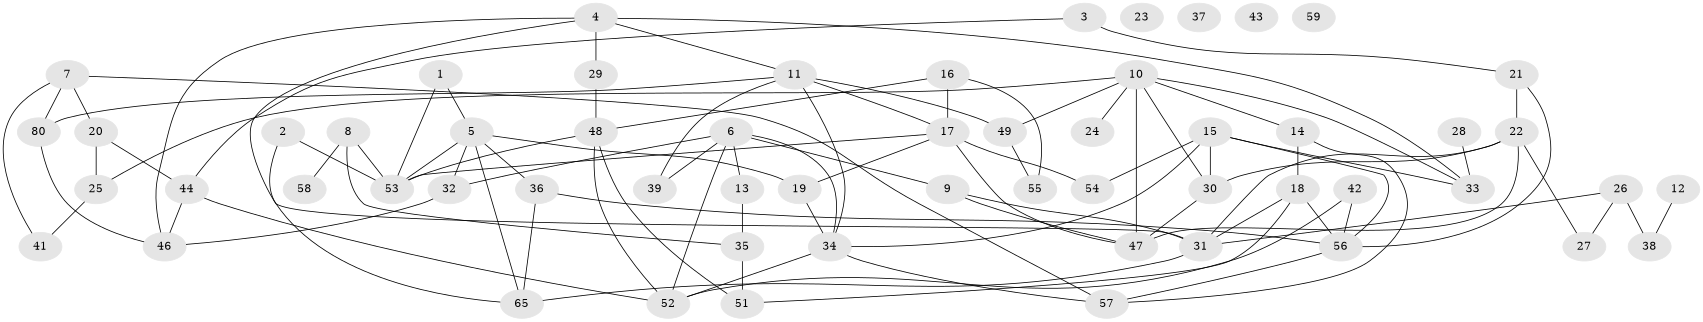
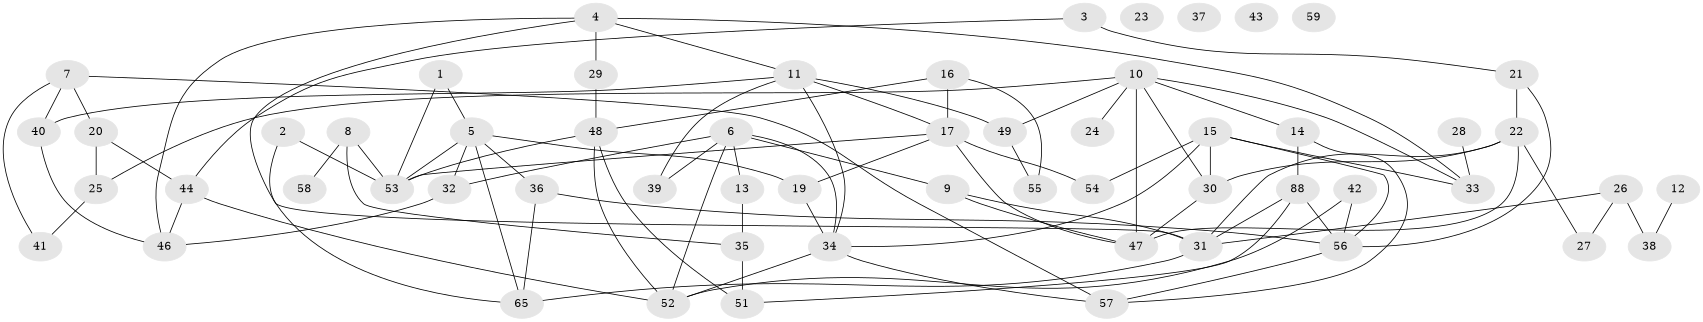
(39, 132) -> (39, 132)
(1298, 189) -> (1298, 189)
